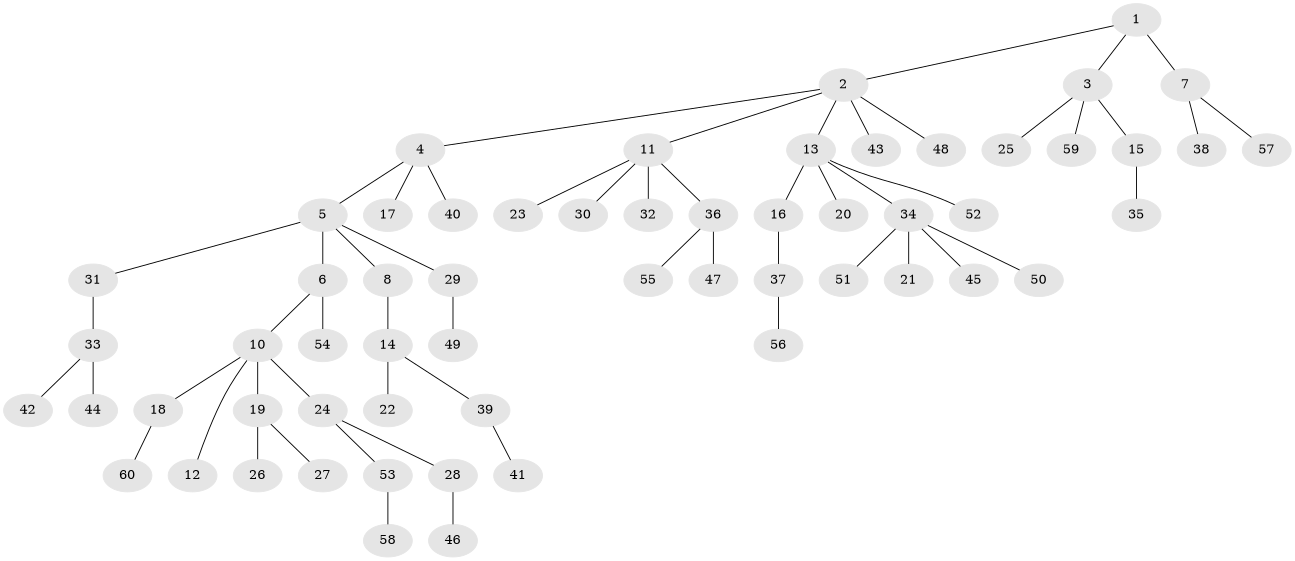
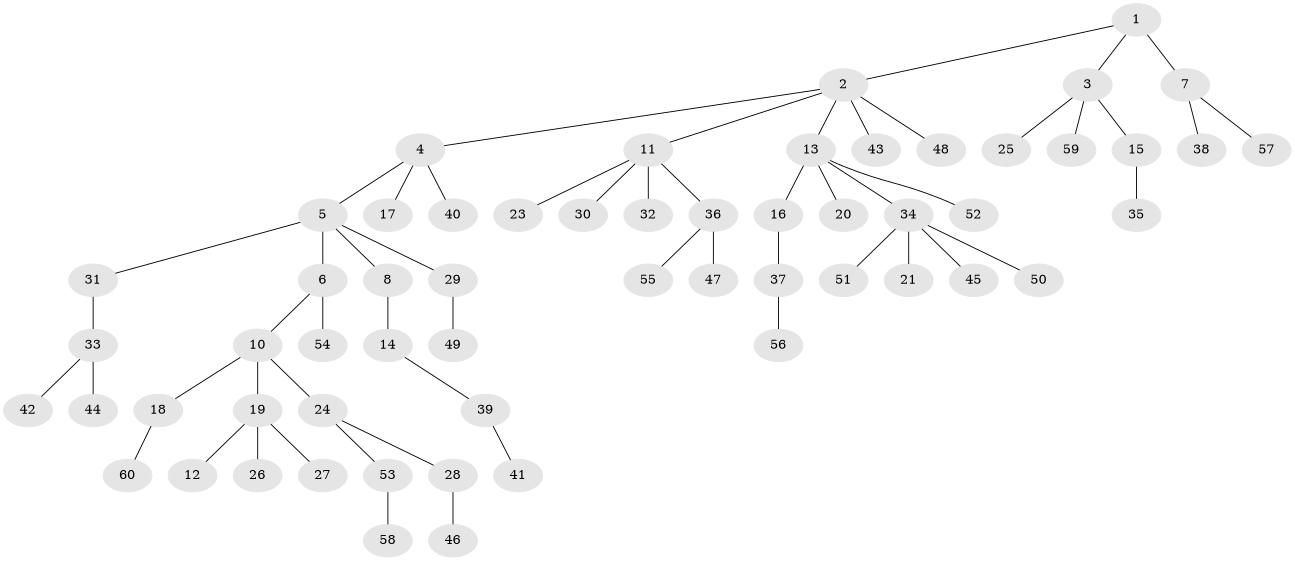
(218, 408) -> (225, 443)
(388, 410) -> none
